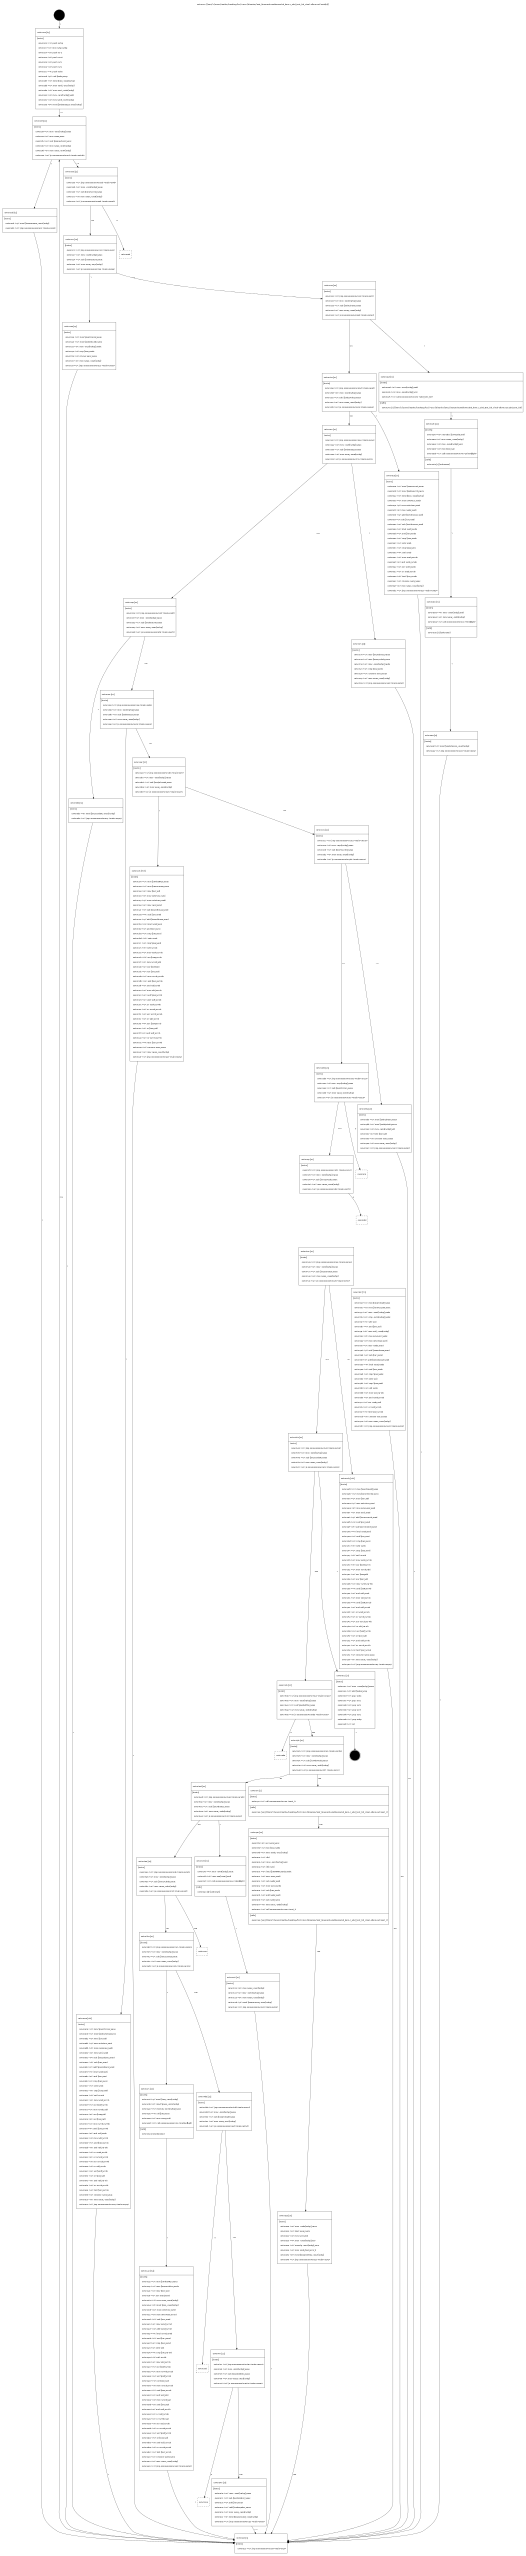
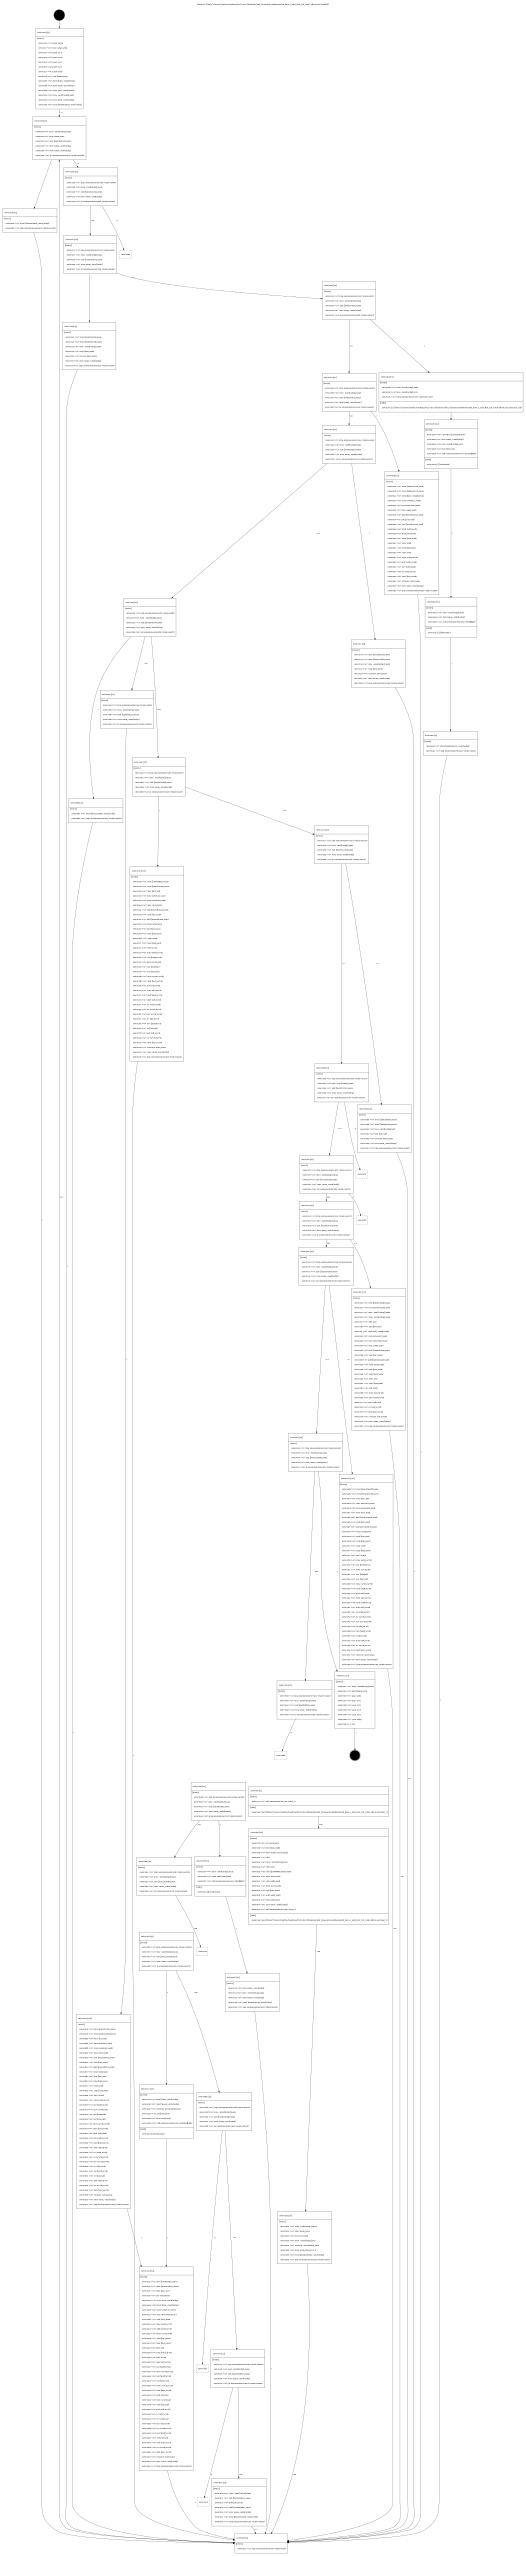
(142, 742) -> (156, 696)
none -> (326, 1220)
(316, 1755) -> none
(165, 1913) -> none
(99, 2424) -> (134, 2235)
